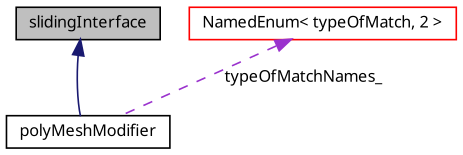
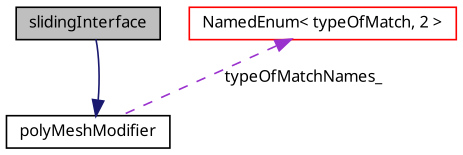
(77, 86) -> (99, 69)
